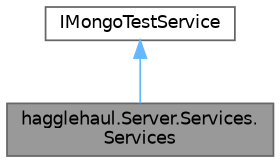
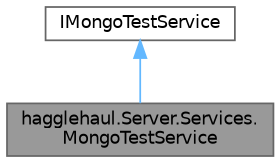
(140, 130) -> (140, 130)
